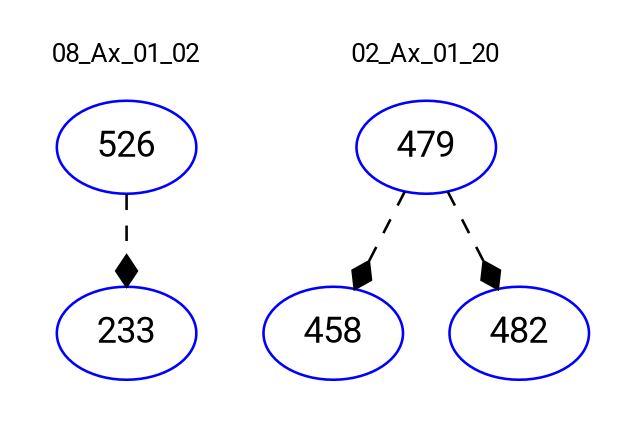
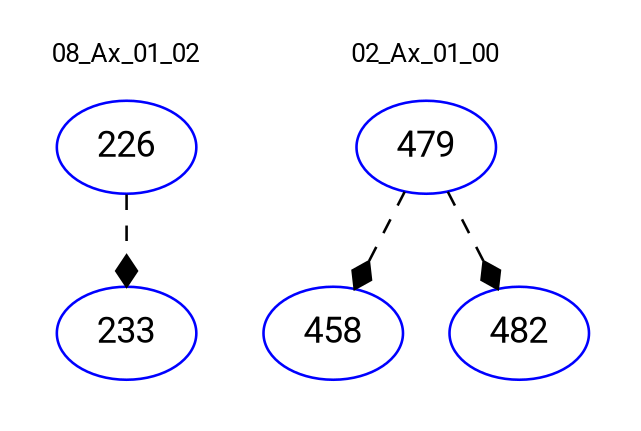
(426, 56) -> (426, 56)
(127, 147) -> (127, 147)
